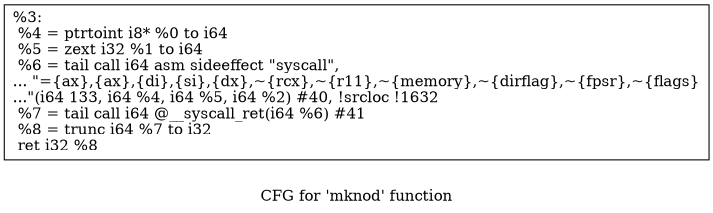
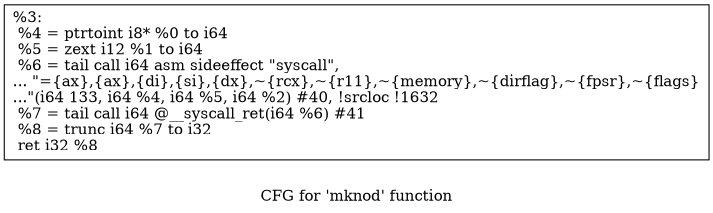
(108, 50) -> (108, 50)
